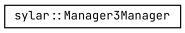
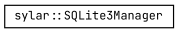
(93, 17) -> (89, 17)
